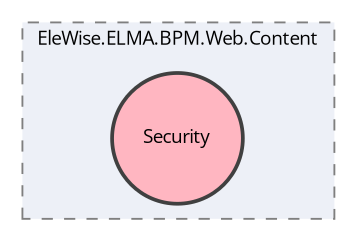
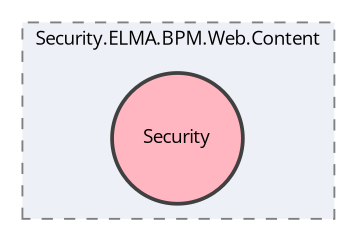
(178, 40) -> (178, 40)
